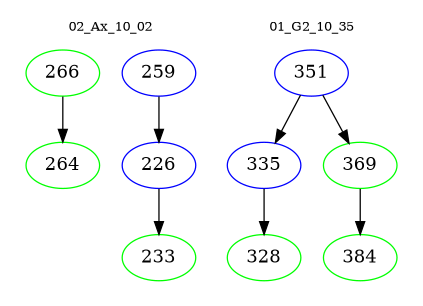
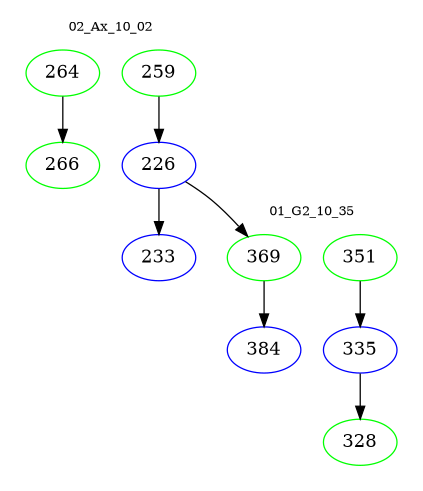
(159, 73) -> (159, 73)
(312, 73) -> (360, 258)
(63, 113) -> (63, 113)
(333, 113) -> (225, 213)
(159, 258) -> (159, 258)
(360, 258) -> (264, 350)
